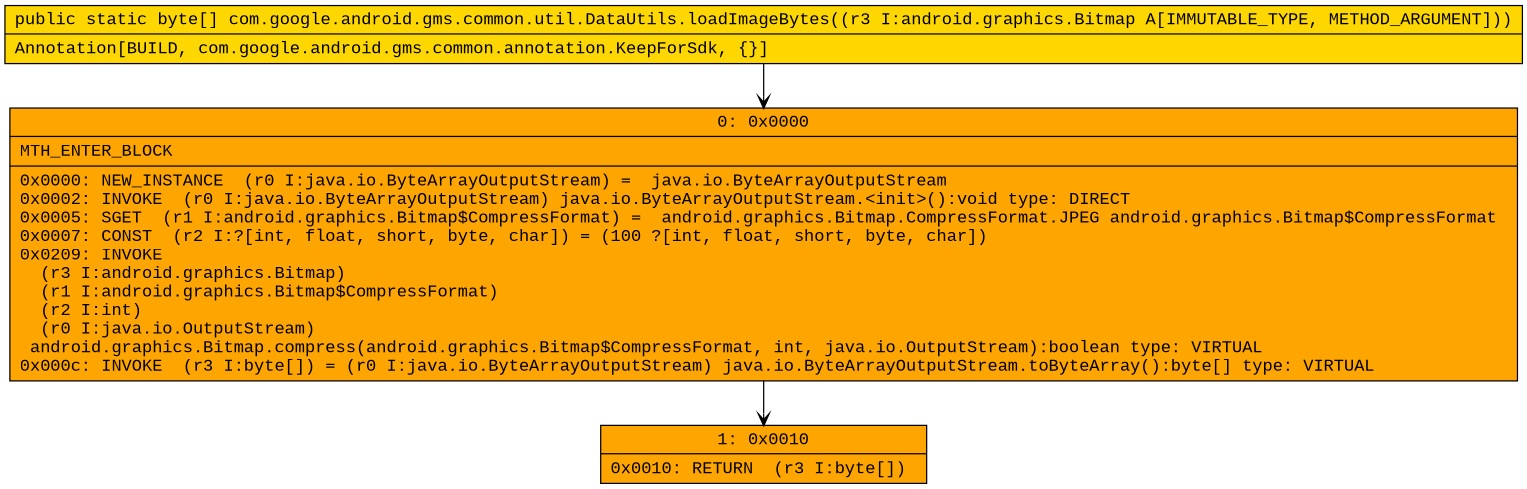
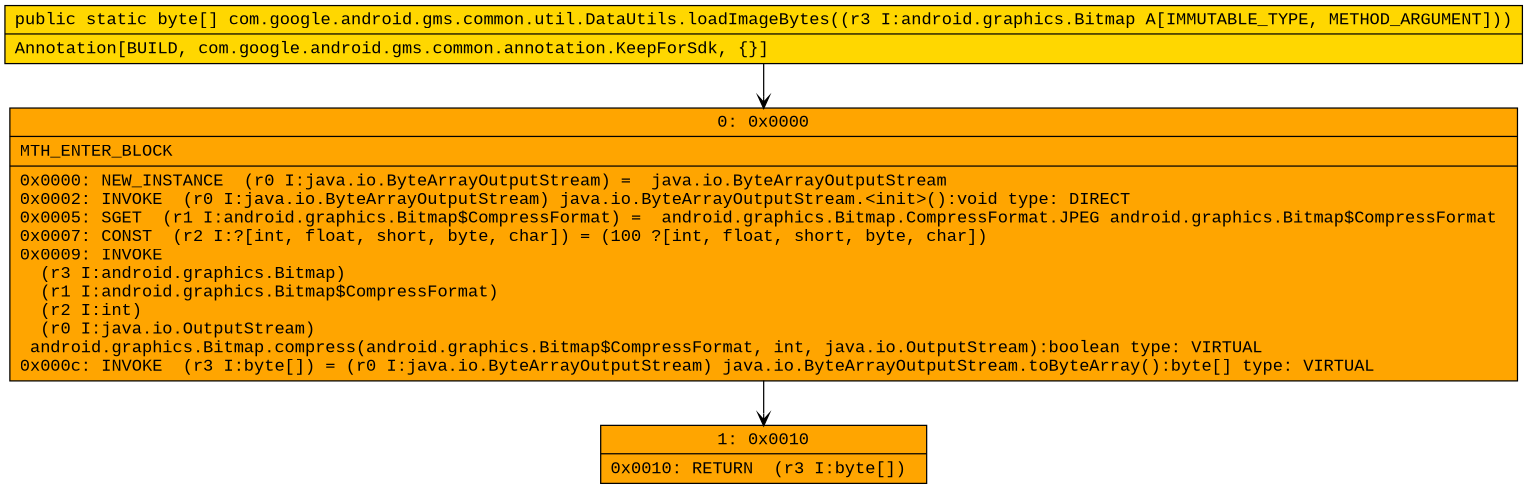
(102, 254) -> (102, 254)
